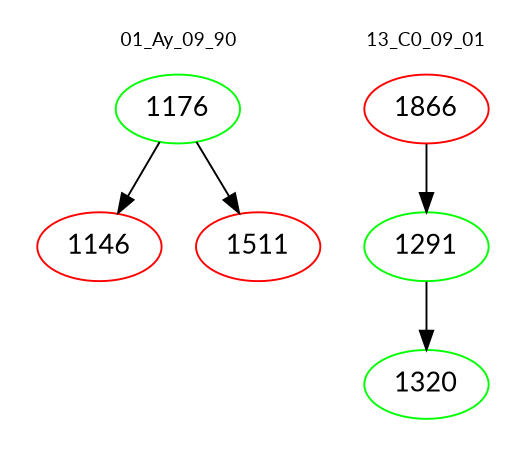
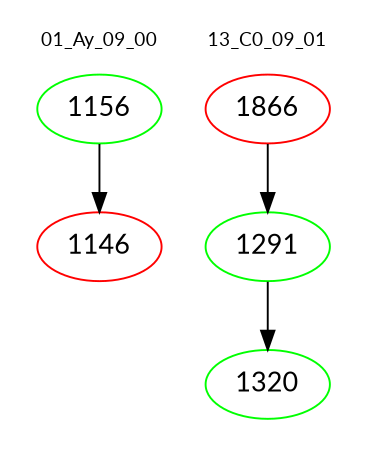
(179, 41) -> (99, 41)
(178, 109) -> (99, 109)
(258, 247) -> none
